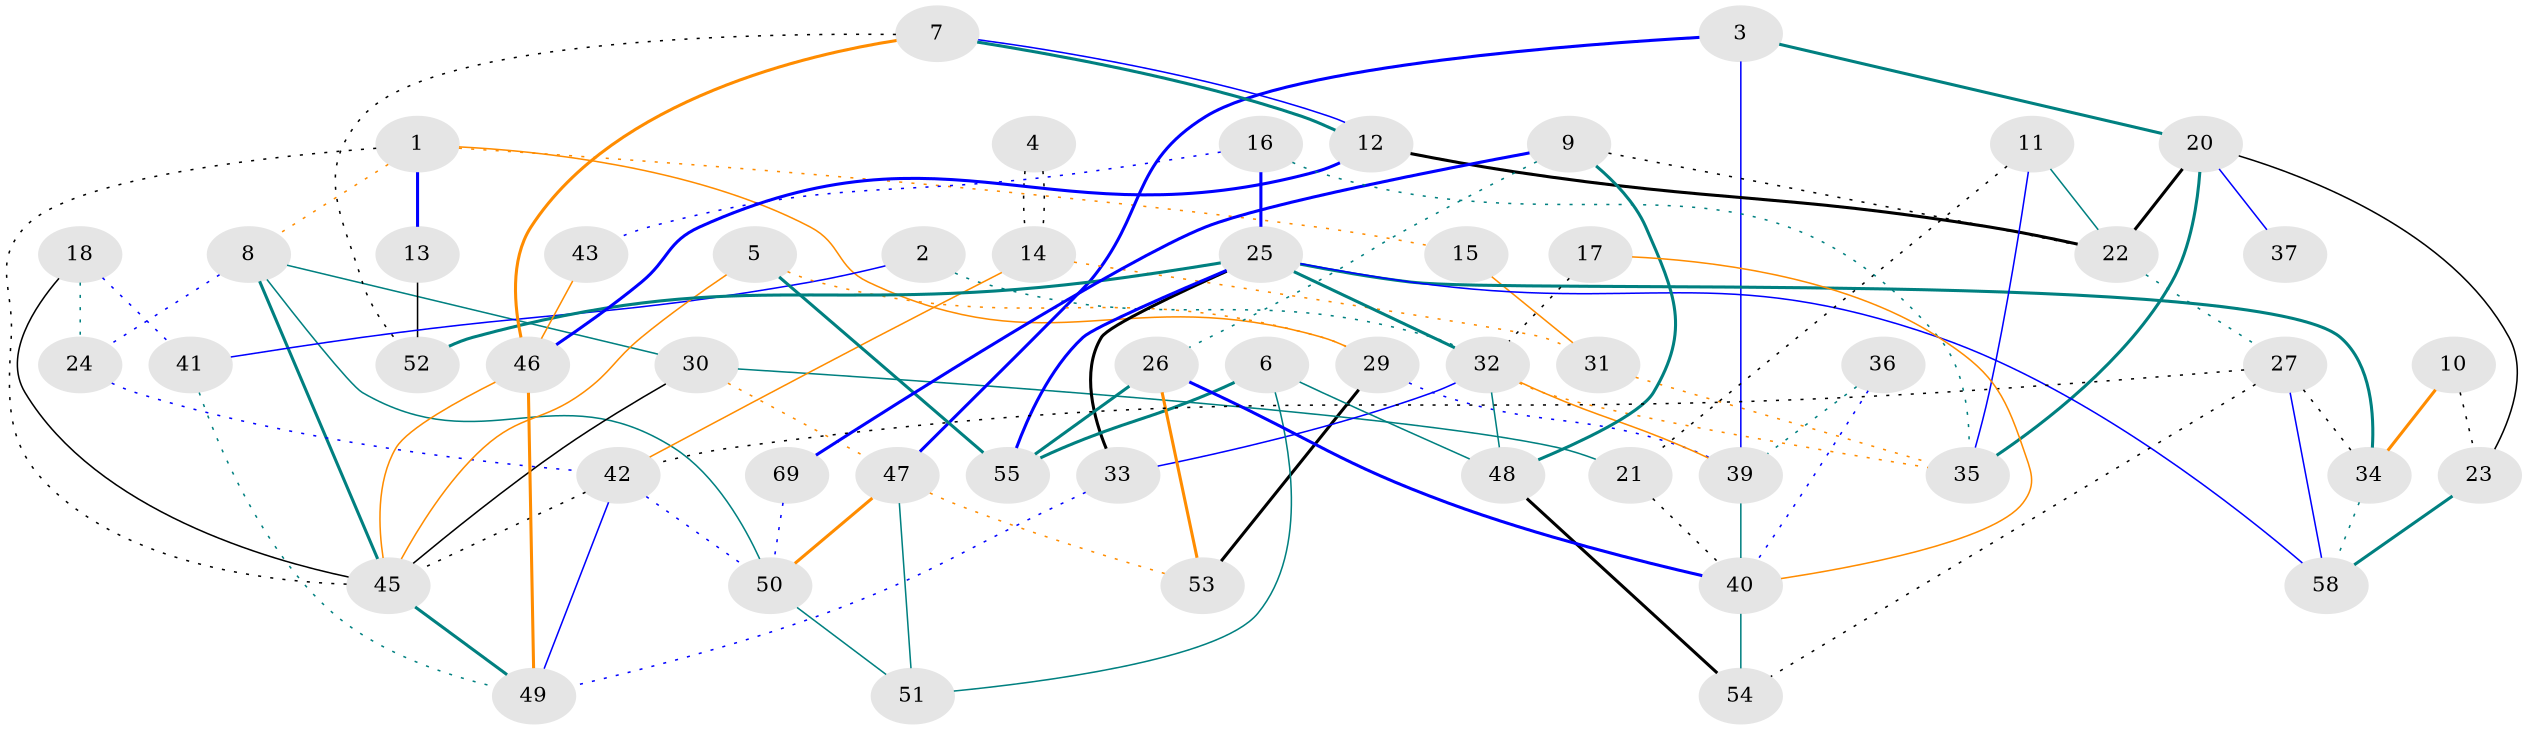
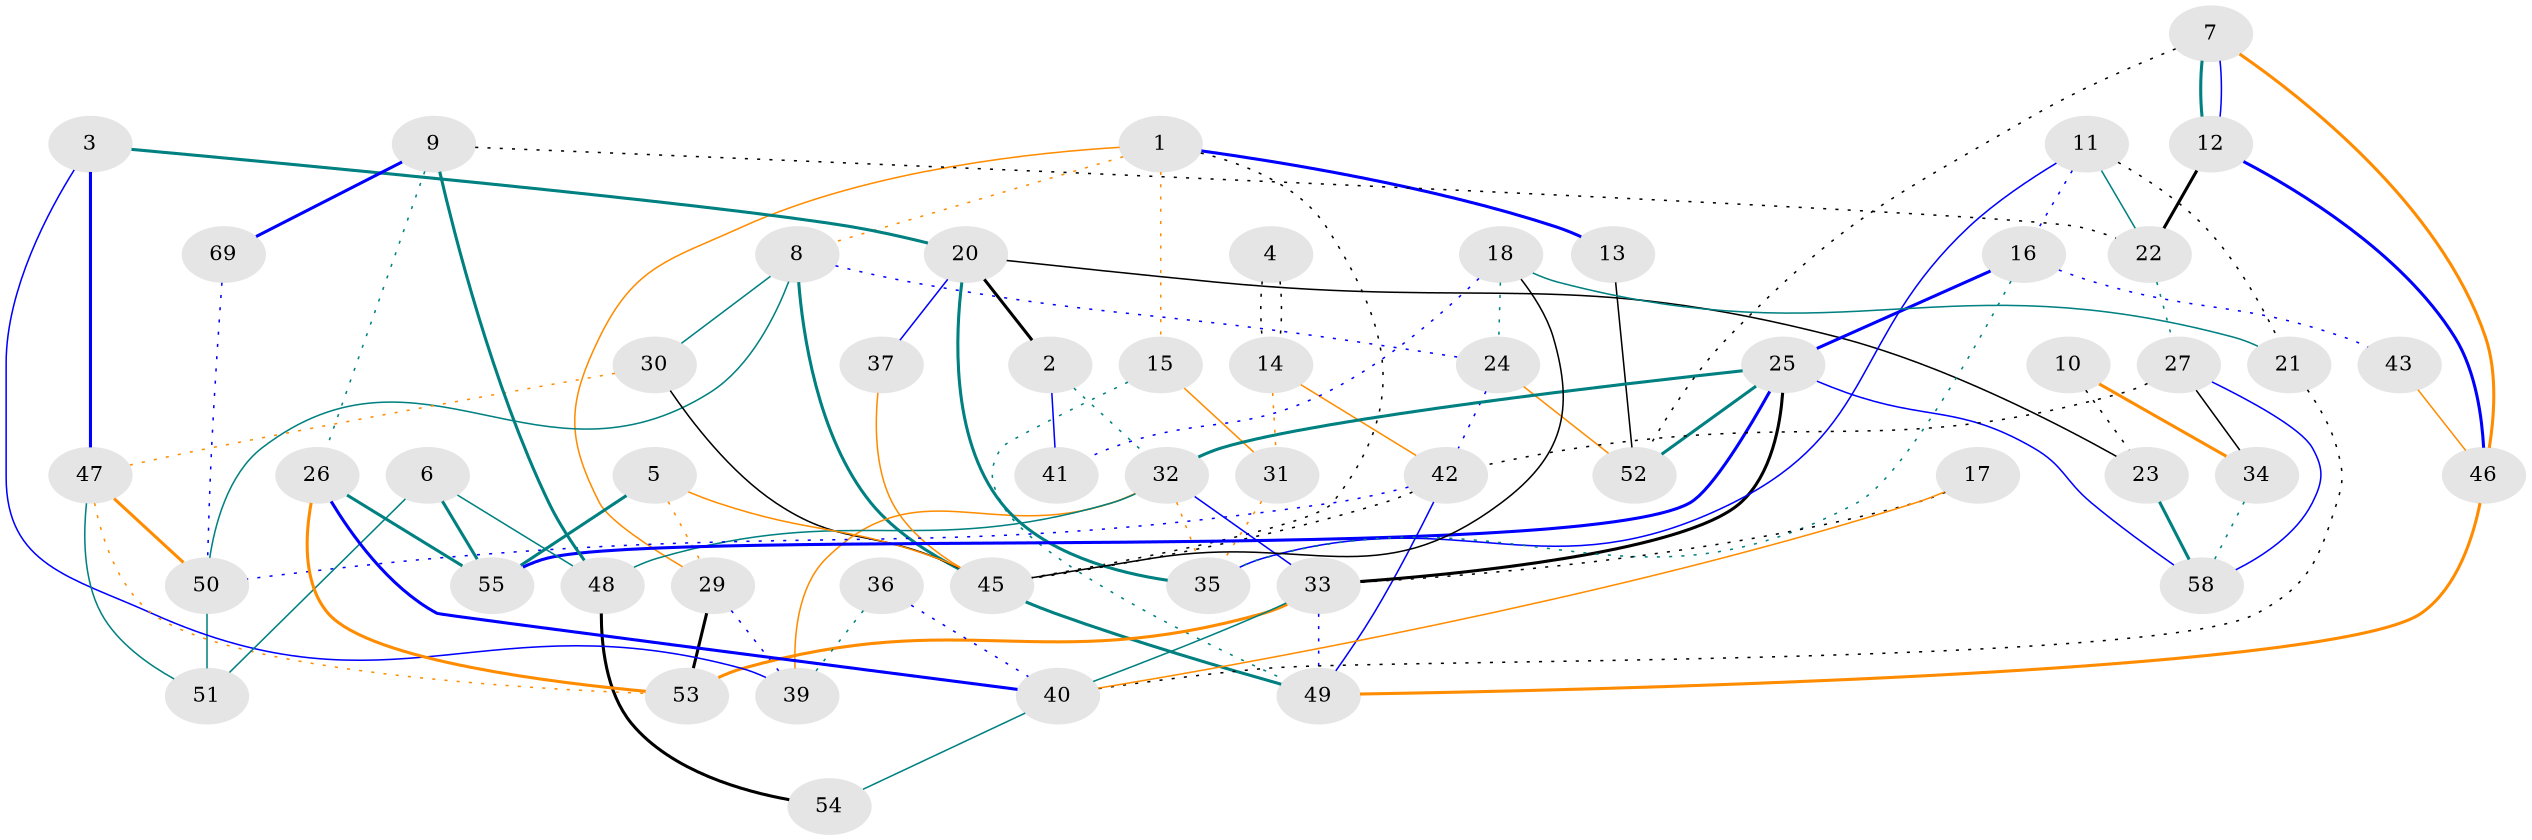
none -> (2055, 199)
(2159, 199) -> (1008, 310)
(1910, 290) -> none
(1544, 305) -> (1655, 554)
(1147, 399) -> (1877, 310)
(2327, 420) -> (2218, 420)
none -> (1570, 423)
(402, 441) -> (889, 495)
(2013, 530) -> none
(1741, 531) -> (1185, 646)
(312, 592) -> (1060, 559)
none -> (1003, 641)
